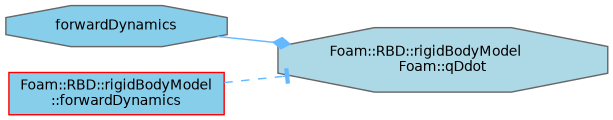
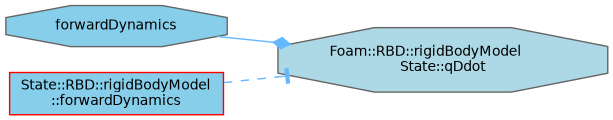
(443, 60) -> (443, 60)
(117, 94) -> (117, 94)
